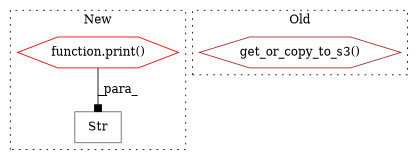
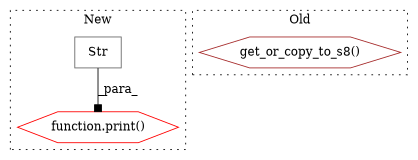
(300, 52) -> (300, 52)
(98, 86) -> (98, 86)
